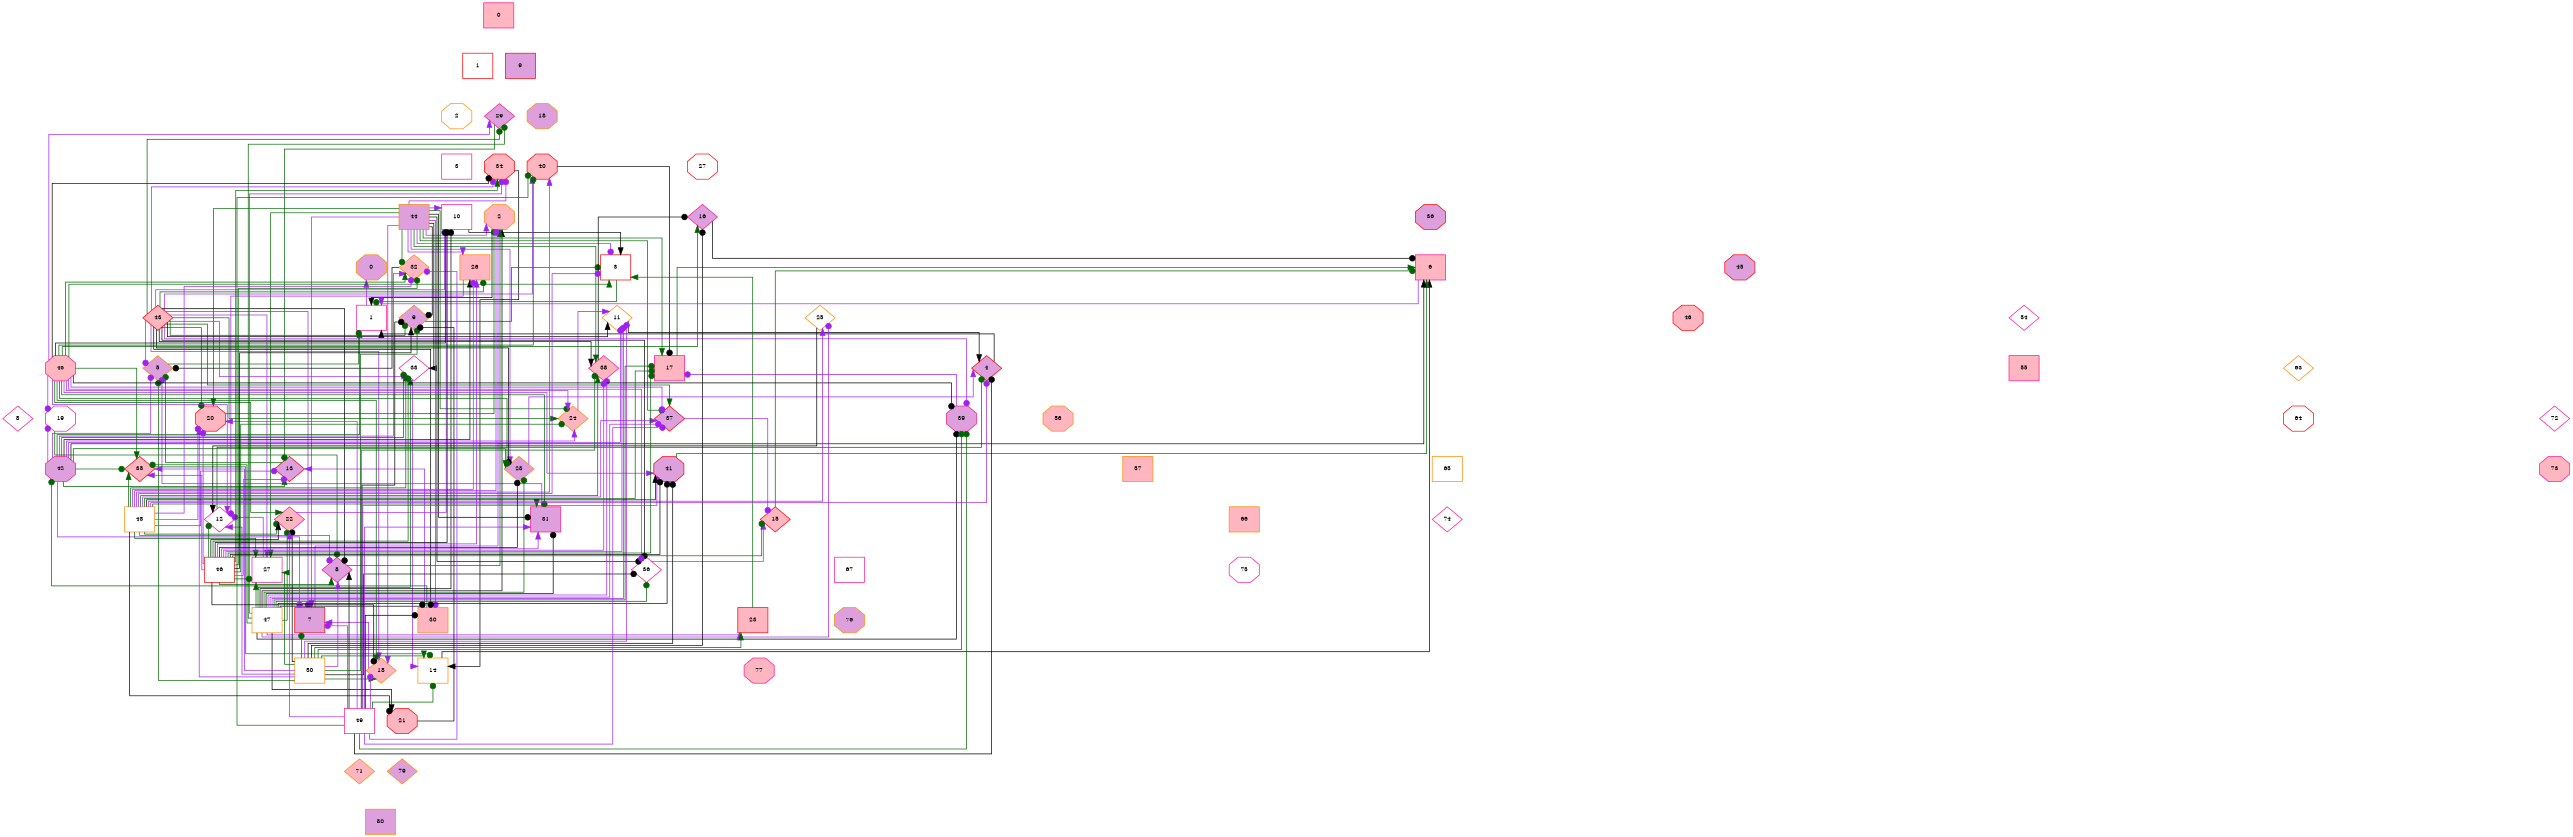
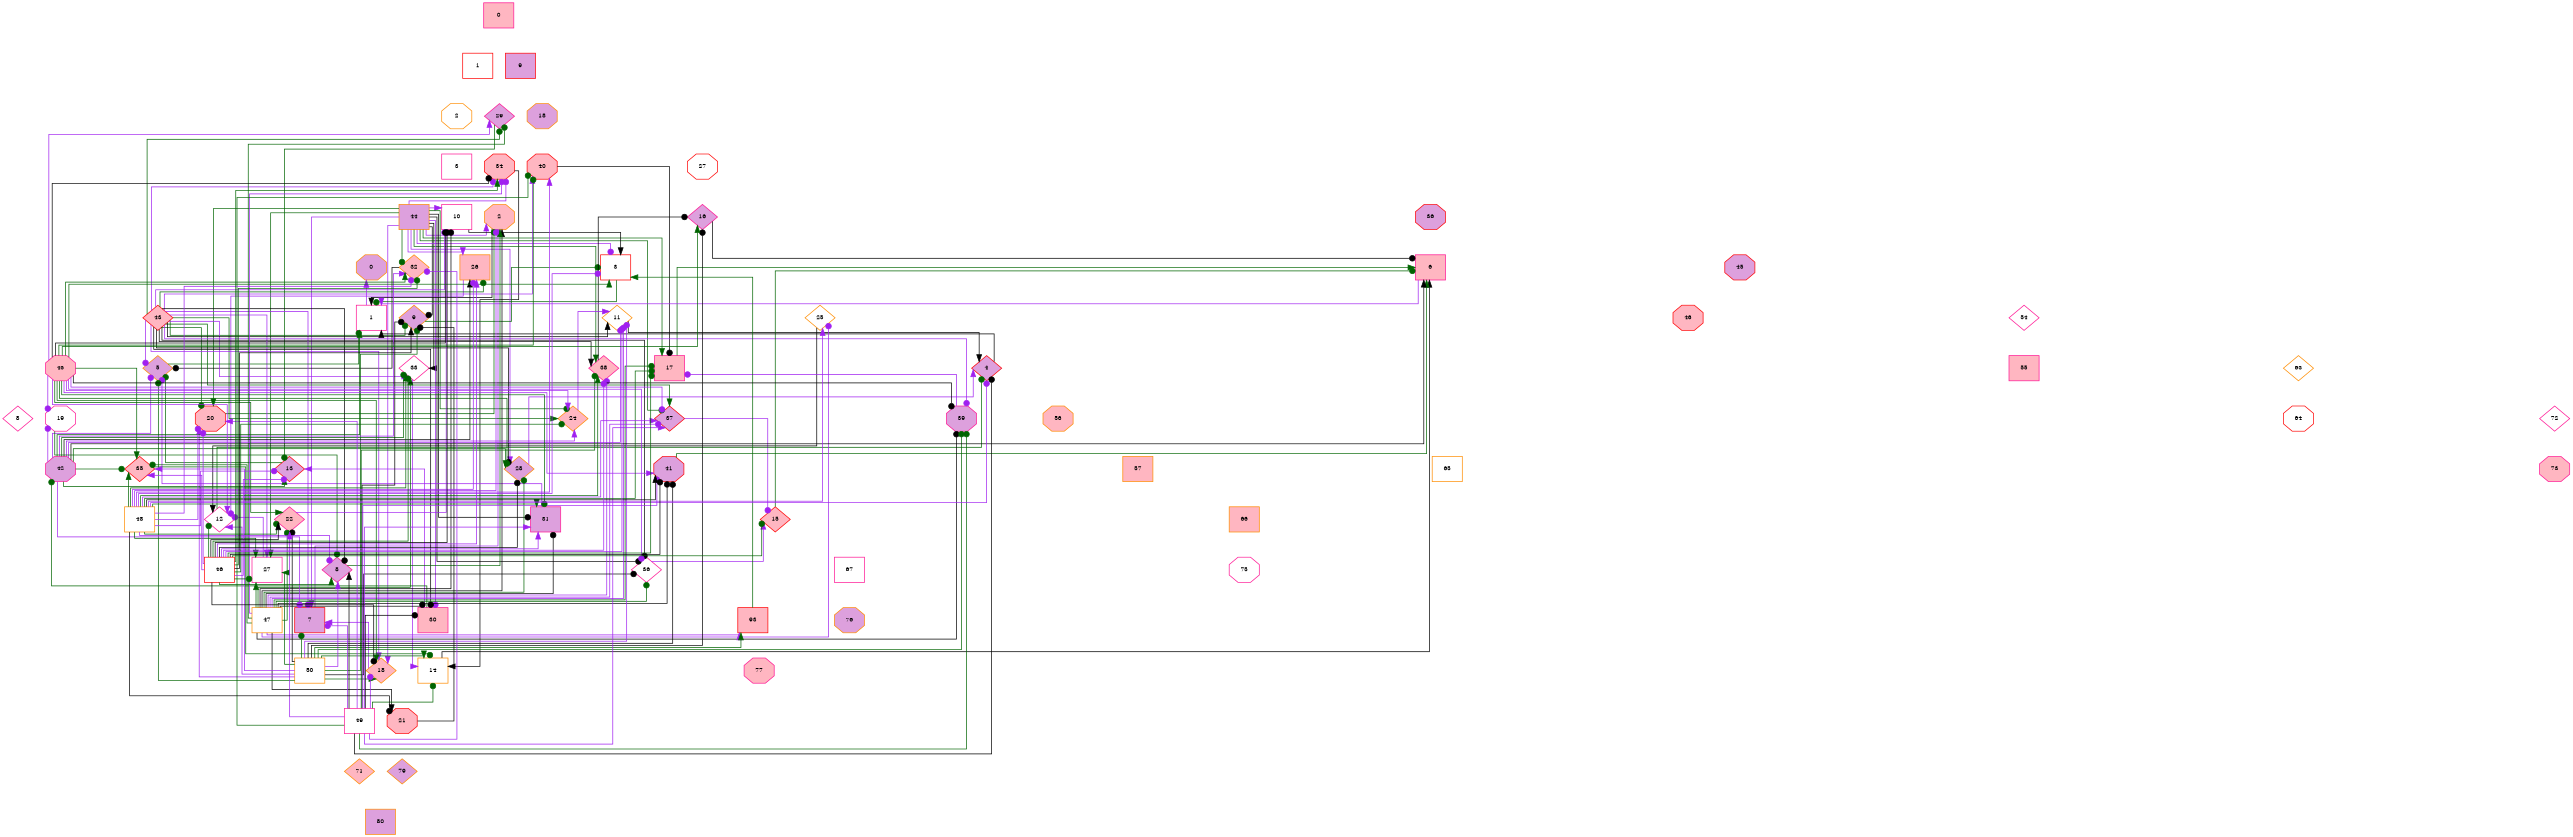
(1447, 519) -> none
(433, 620) -> (433, 620)
(753, 620) -> (753, 620)
(613, 693) -> (613, 693)
